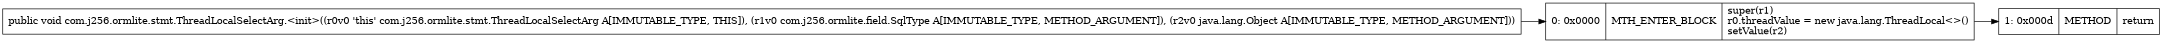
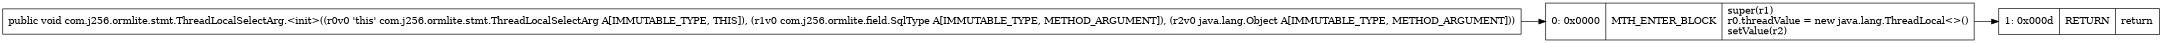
(2088, 21) -> (2087, 21)
